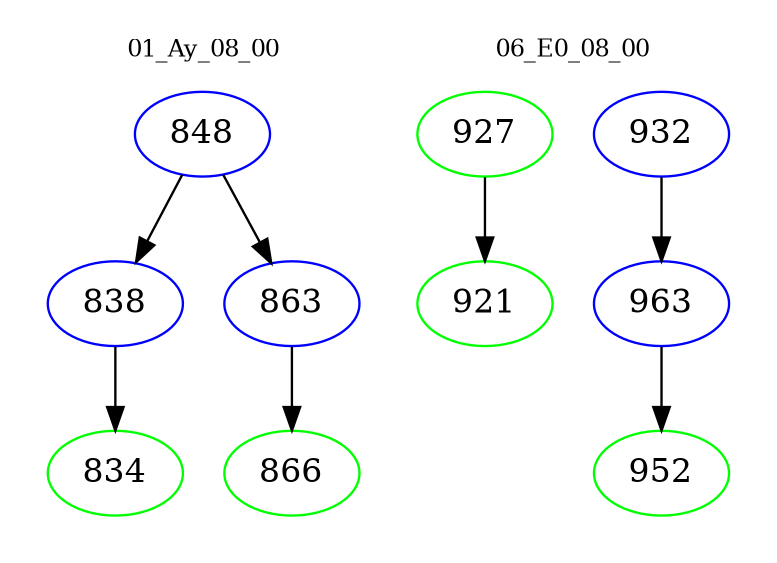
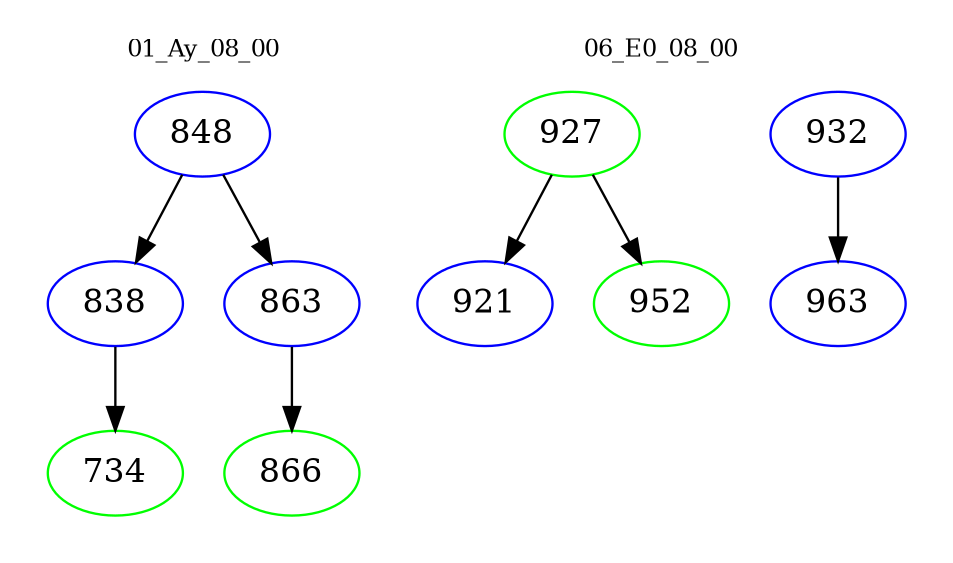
(485, 304) -> (485, 304)
(662, 377) -> (611, 208)
(115, 473) -> (115, 473)
